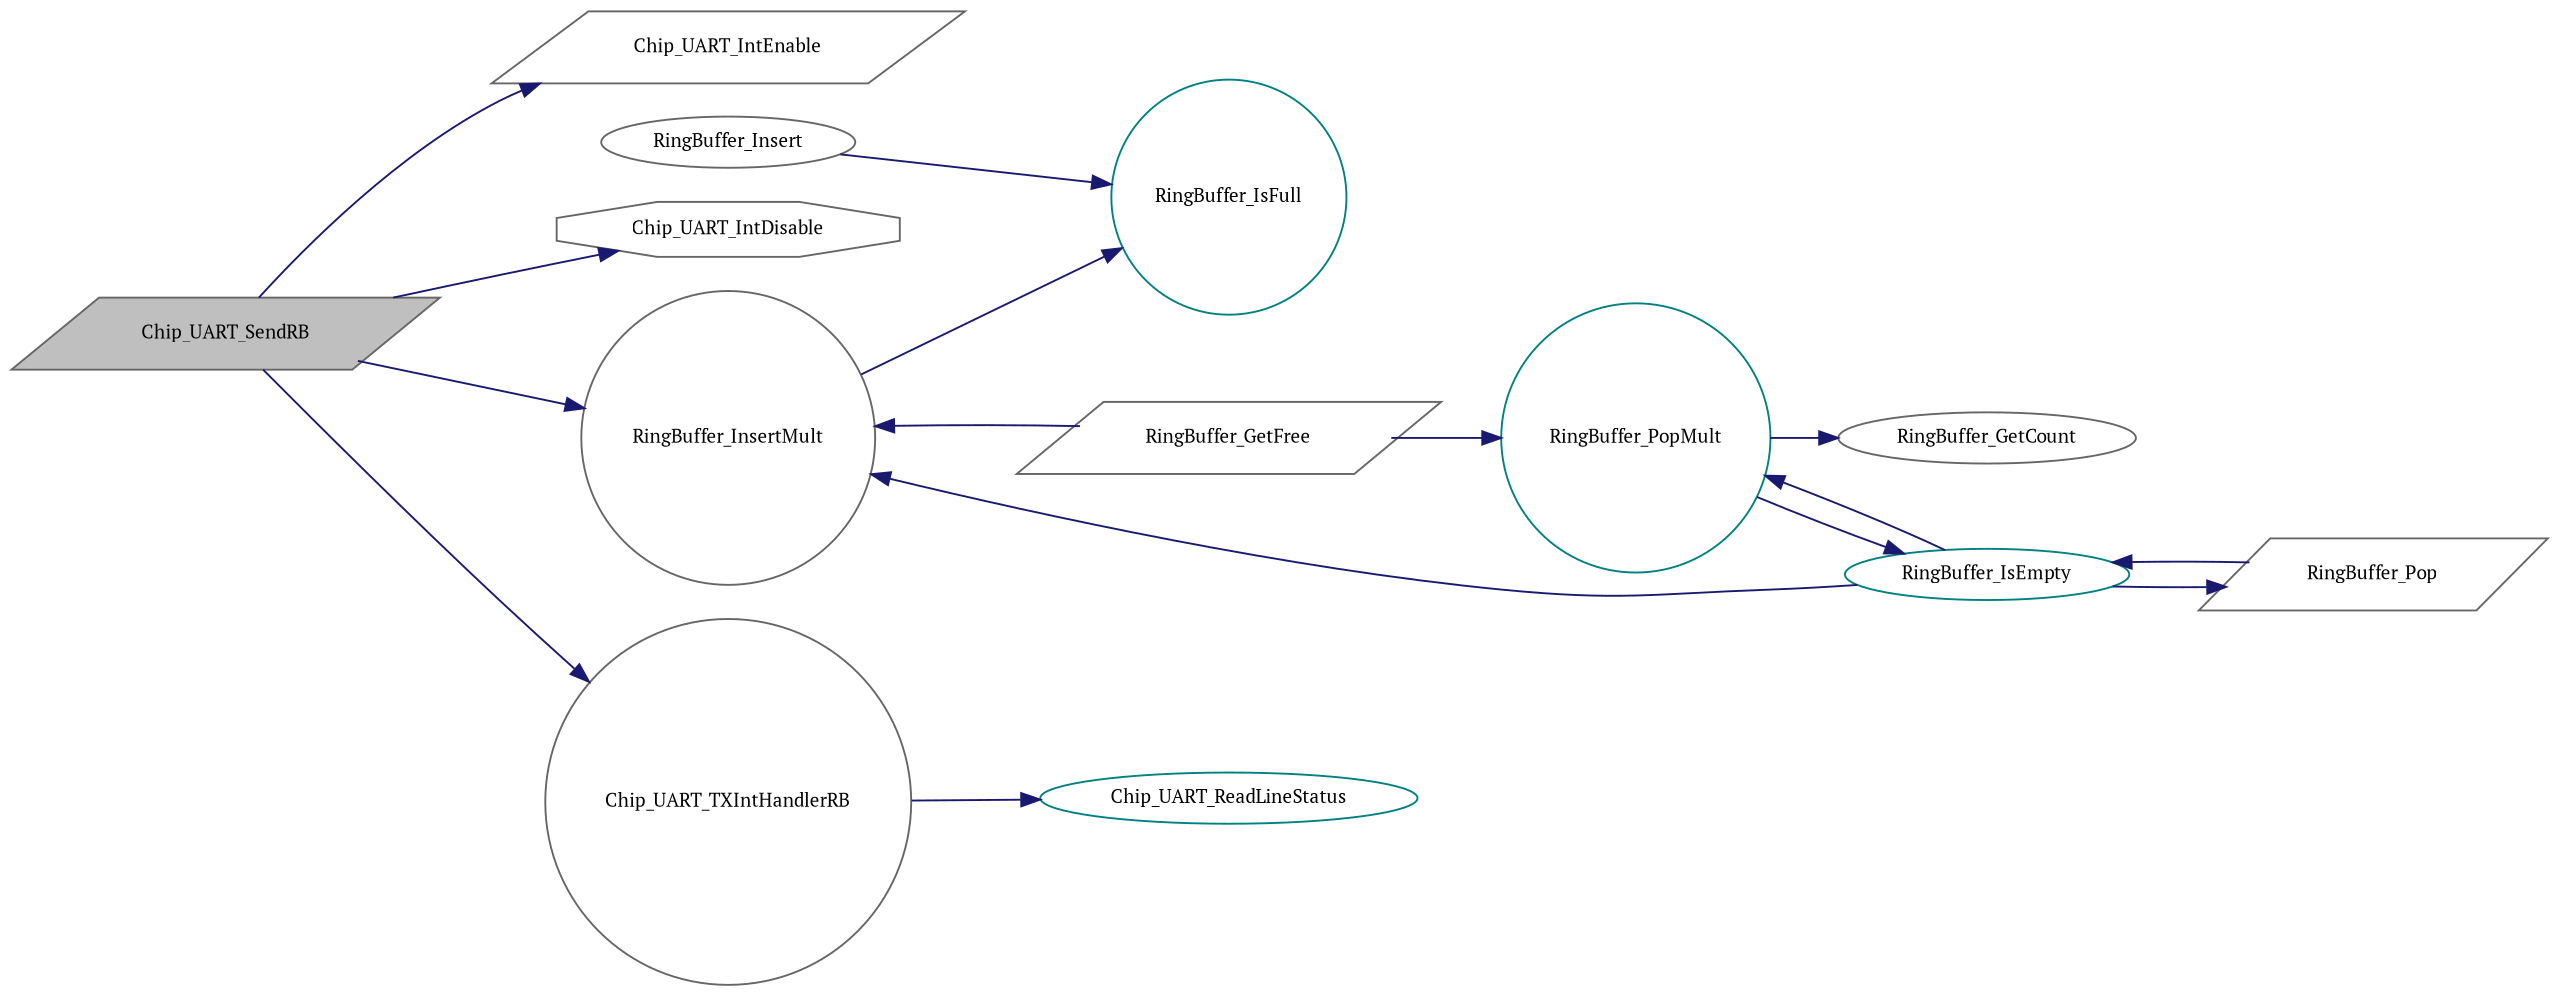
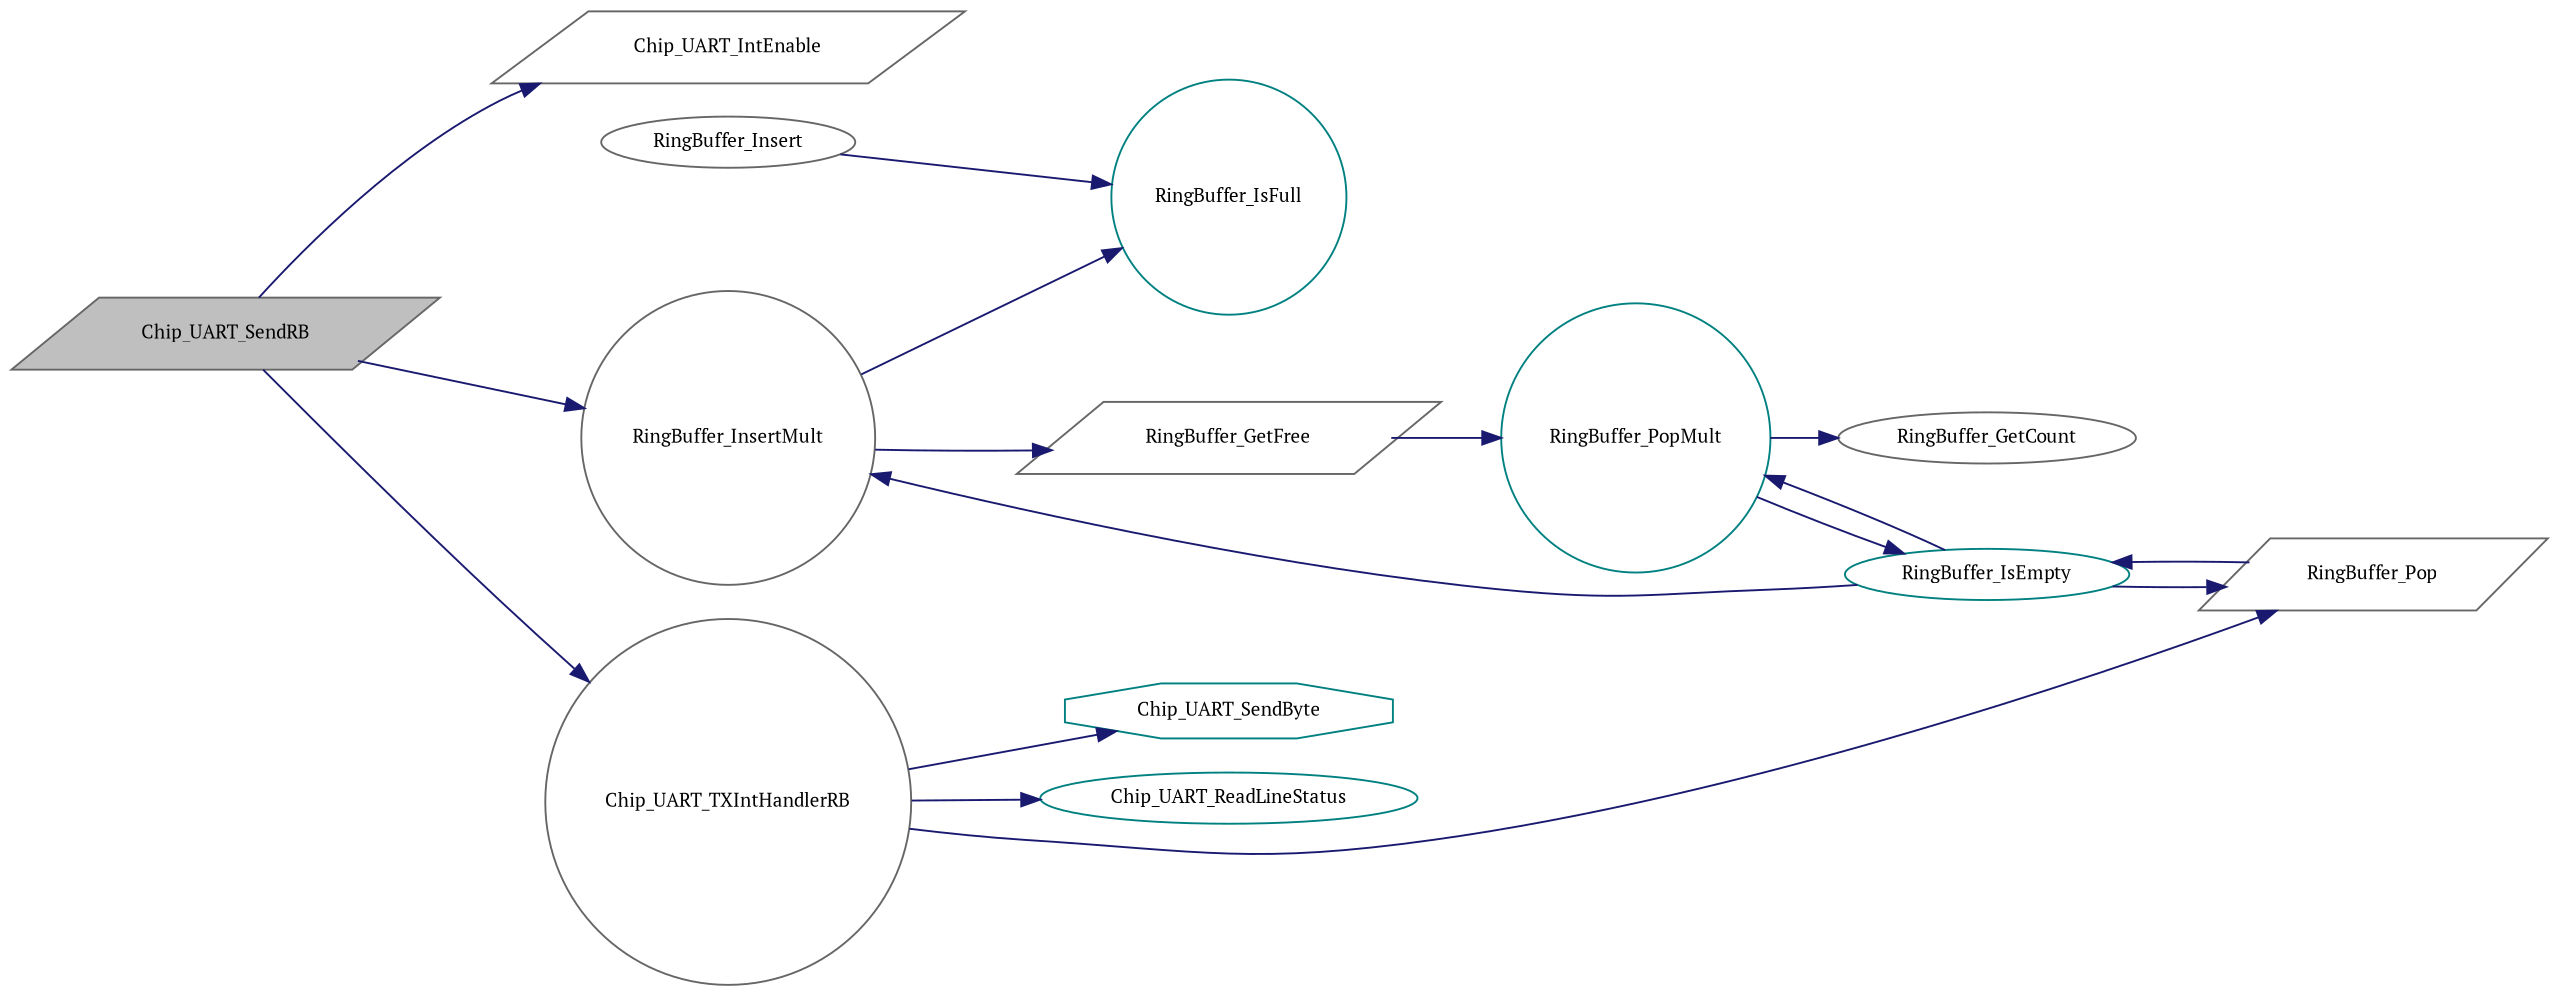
(728, 229) -> none
(987, 425) -> (954, 451)
none -> (1229, 711)
none -> (1596, 811)
